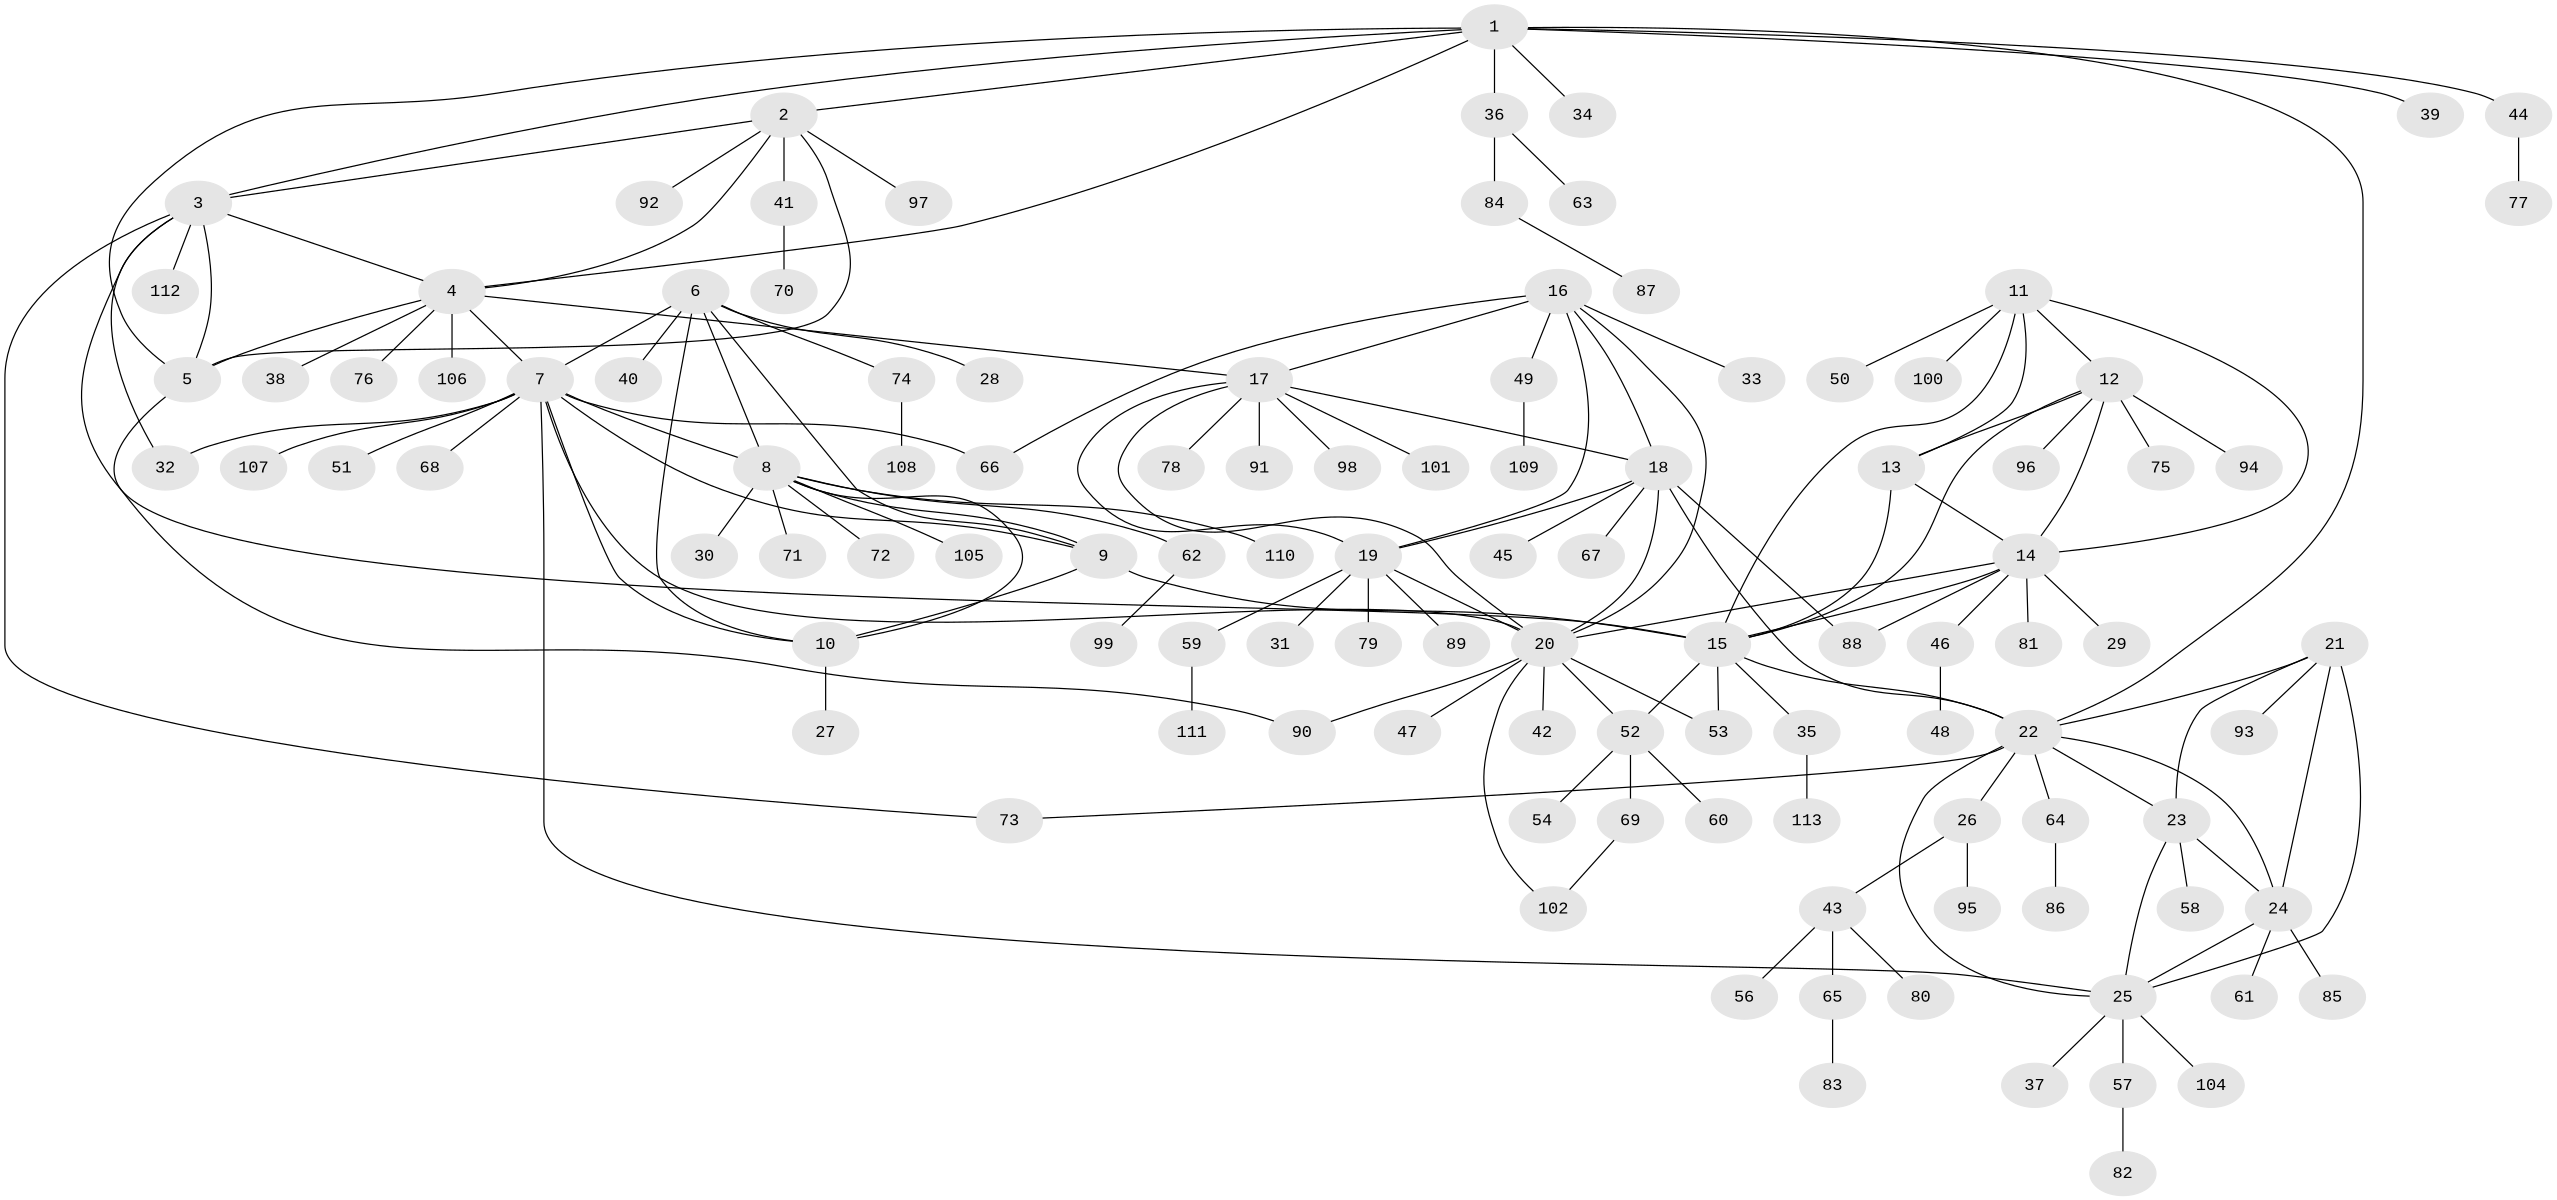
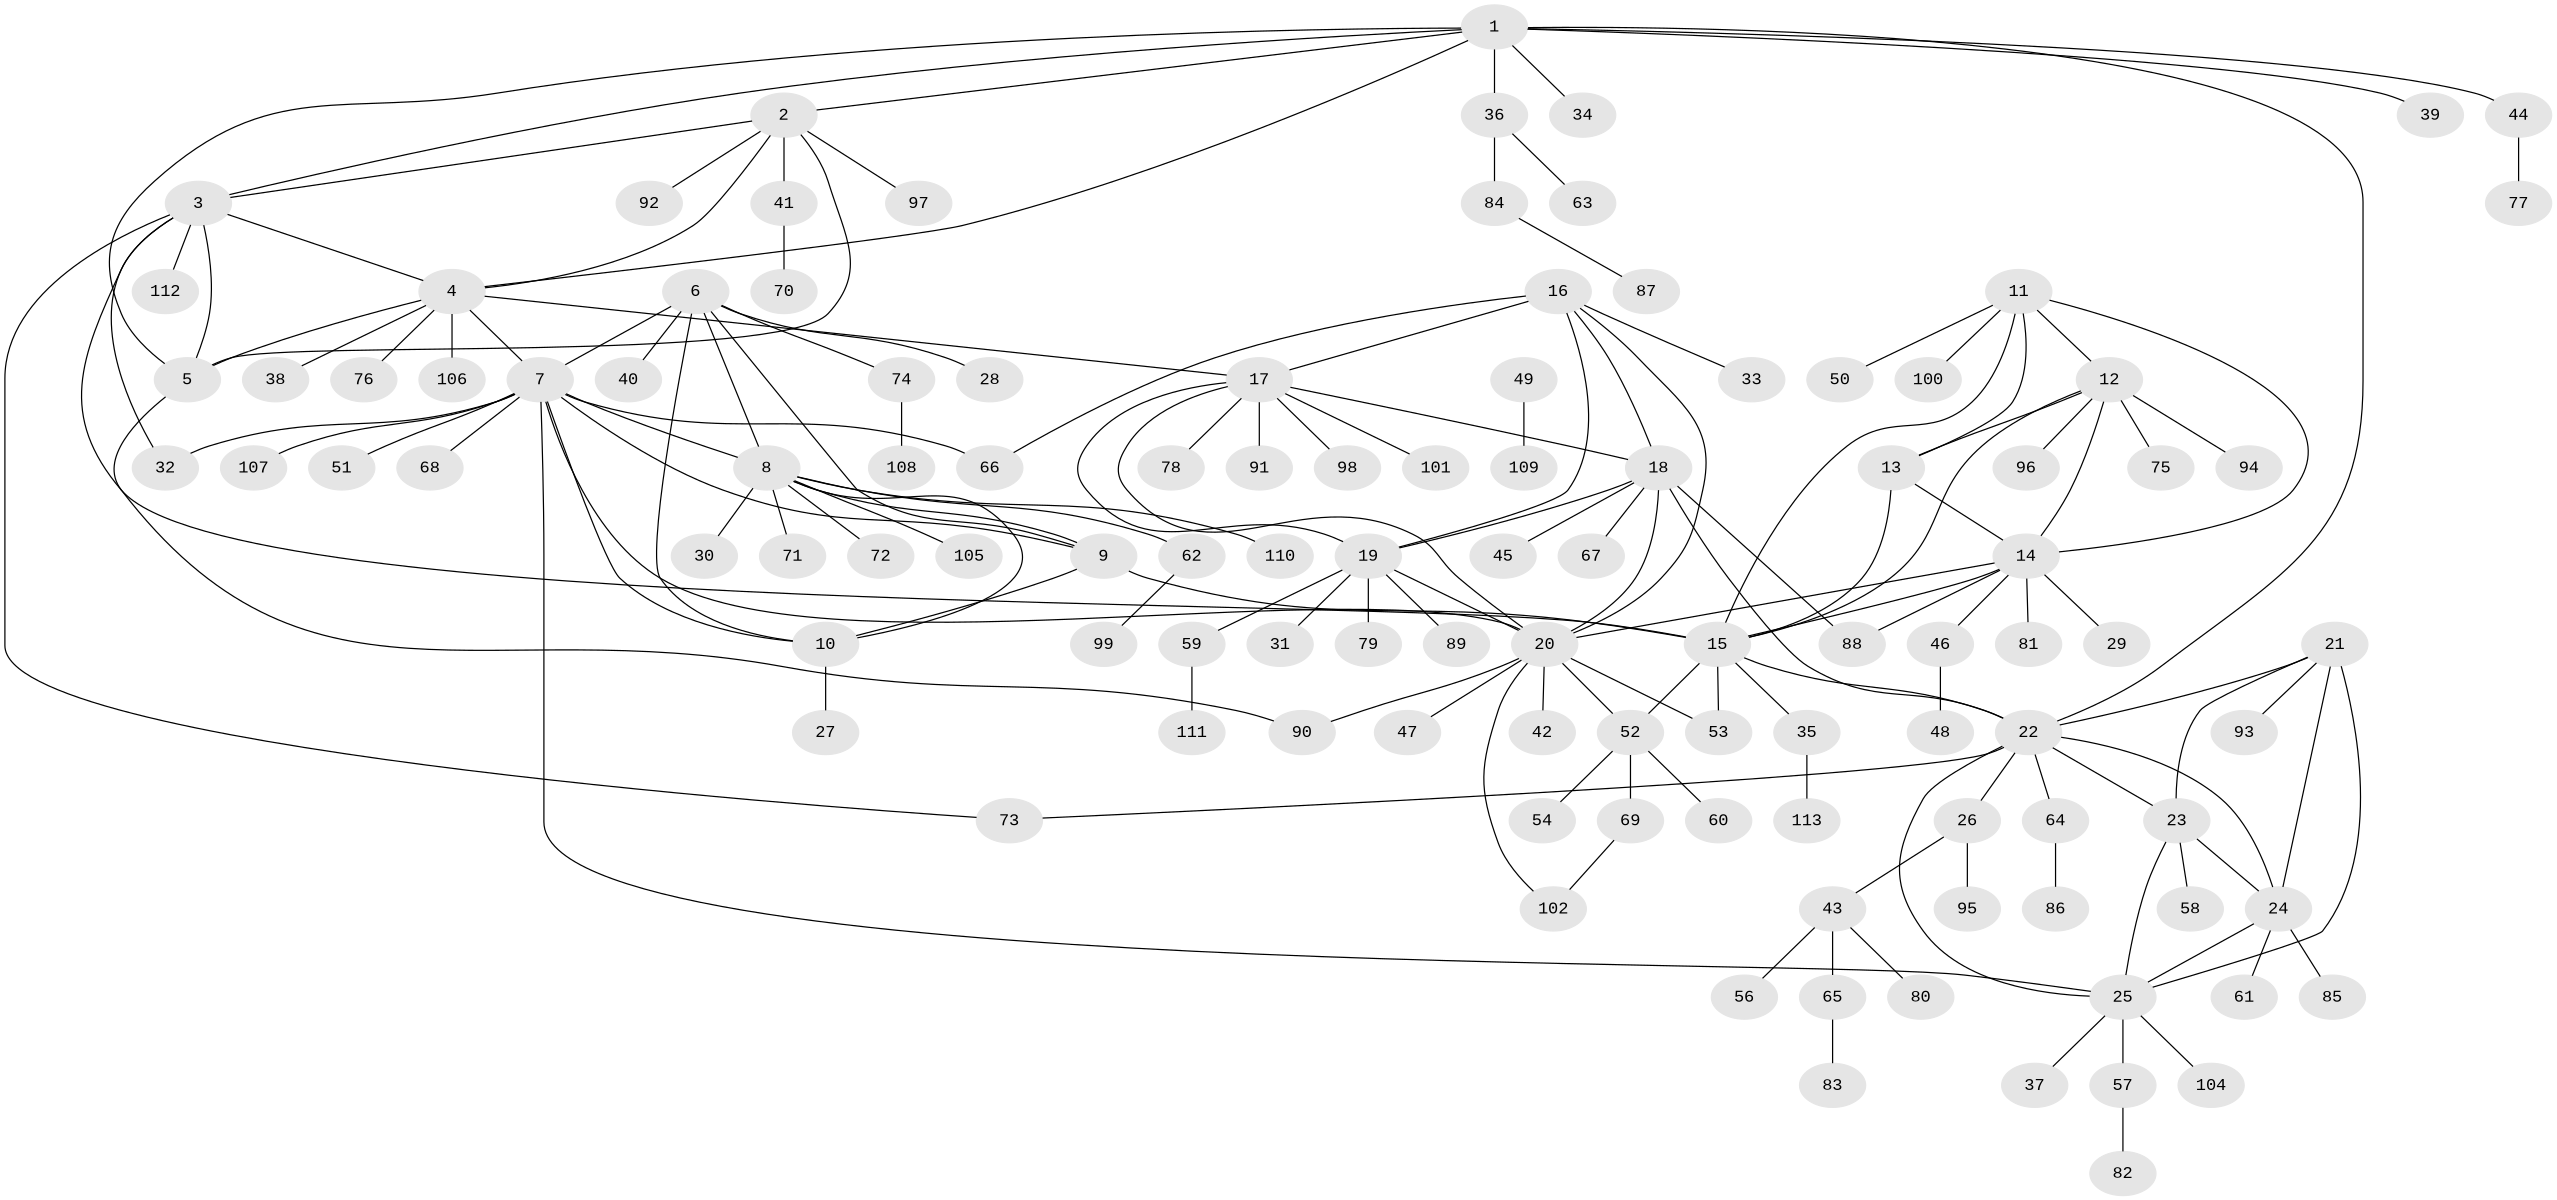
(1541, 336) -> none
